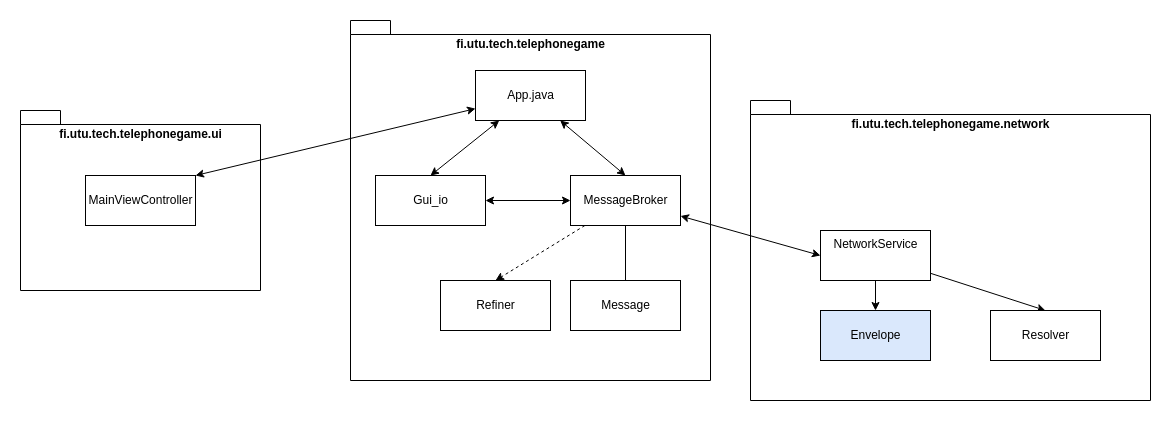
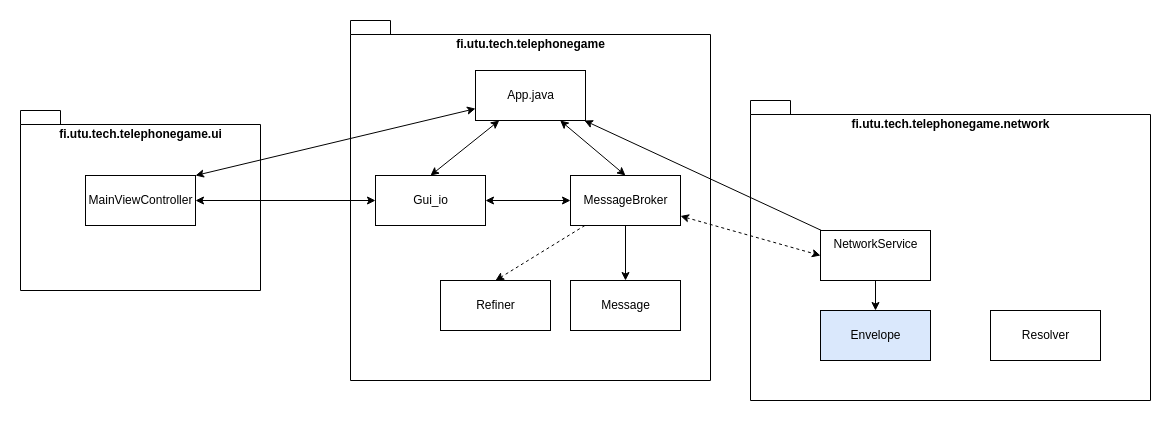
none -> (285, 201)
(751, 236) -> (751, 236)
(626, 274) -> (626, 272)
(985, 291) -> (706, 177)
